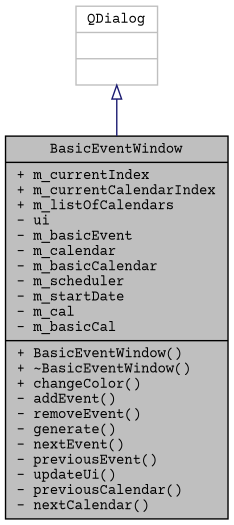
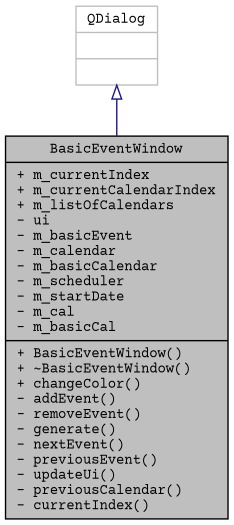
(84, 505) -> (84, 505)
